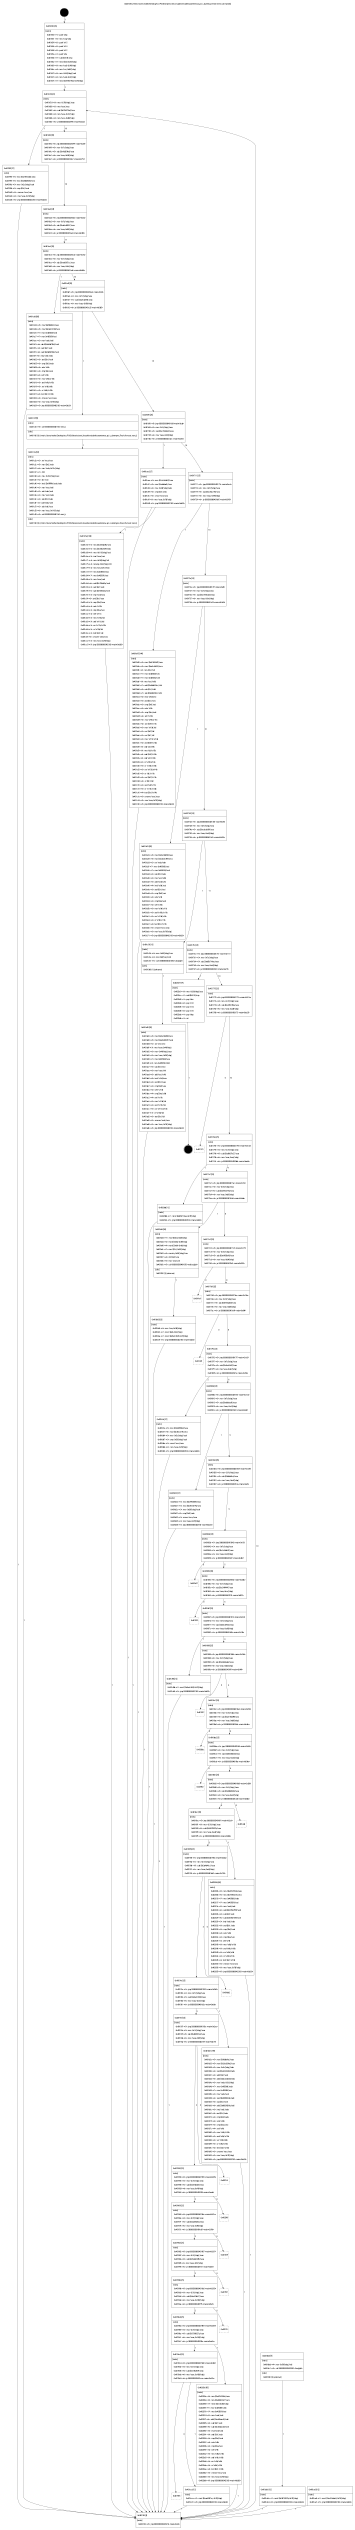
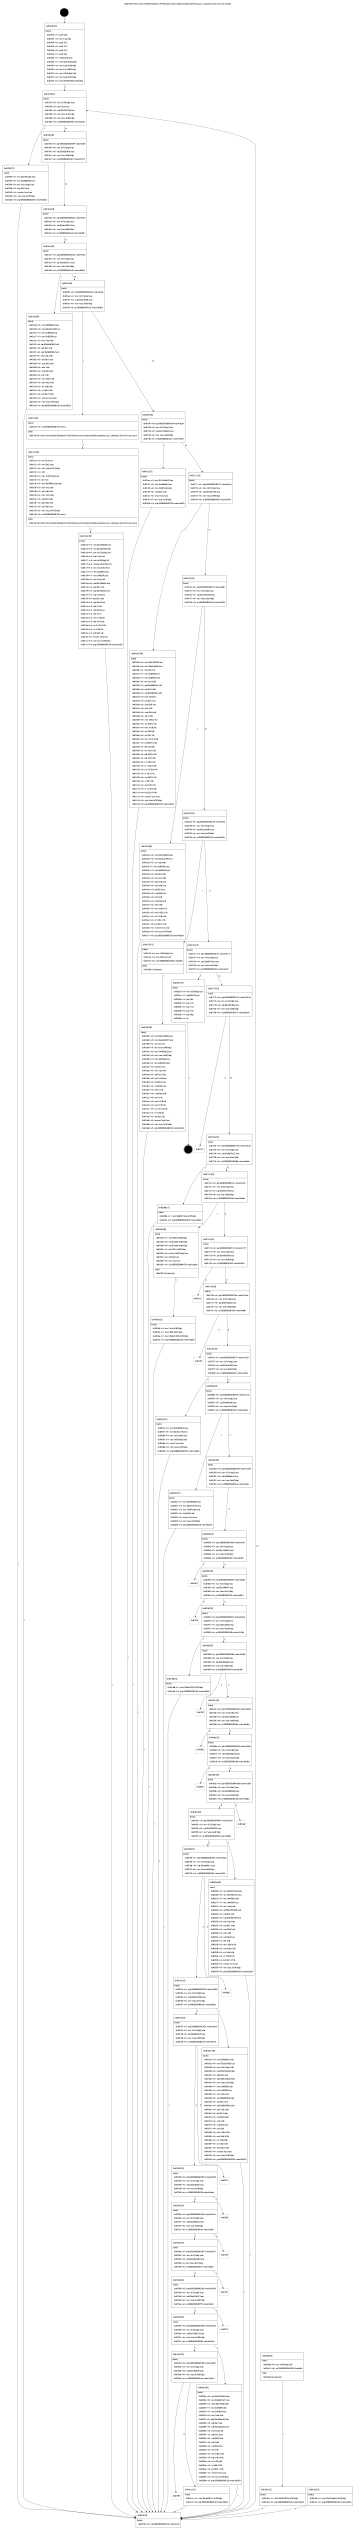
(141, 525) -> (90, 529)
